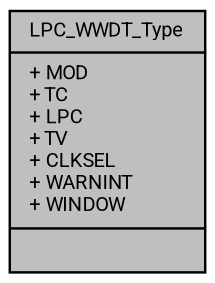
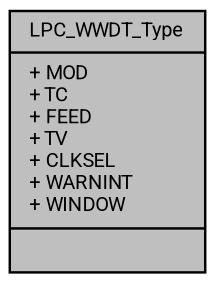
(56, 117) -> (61, 117)
